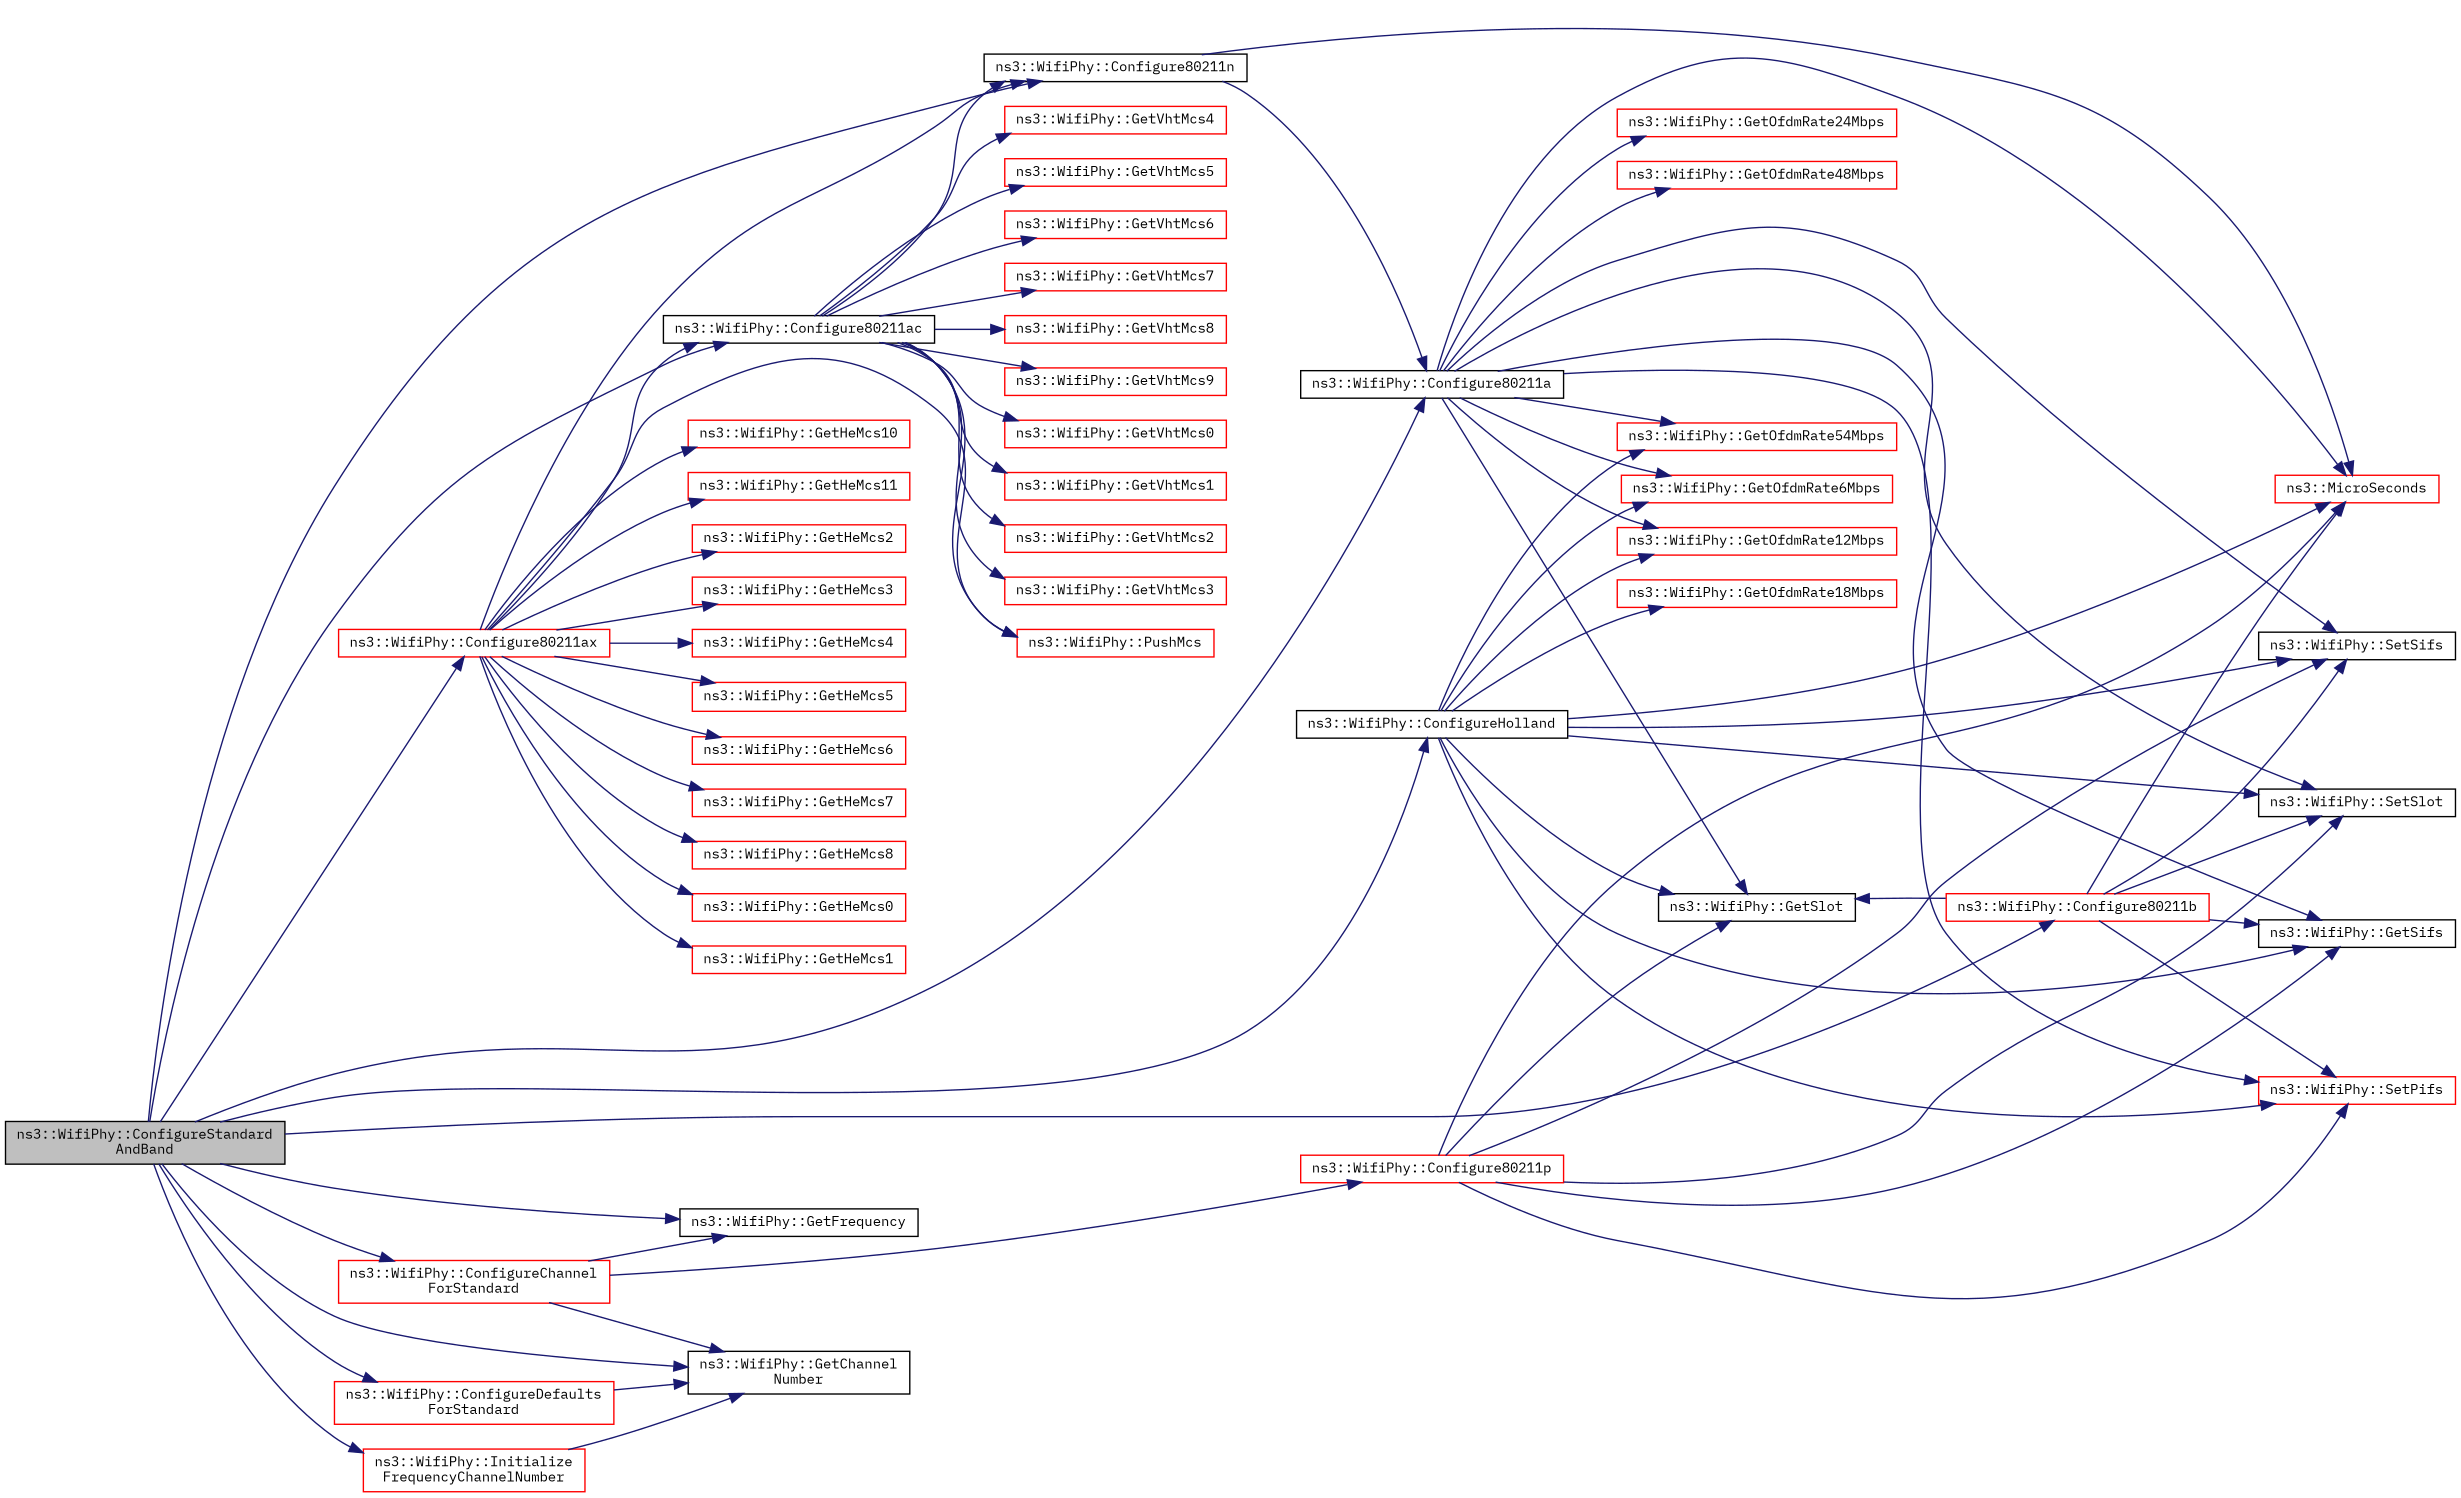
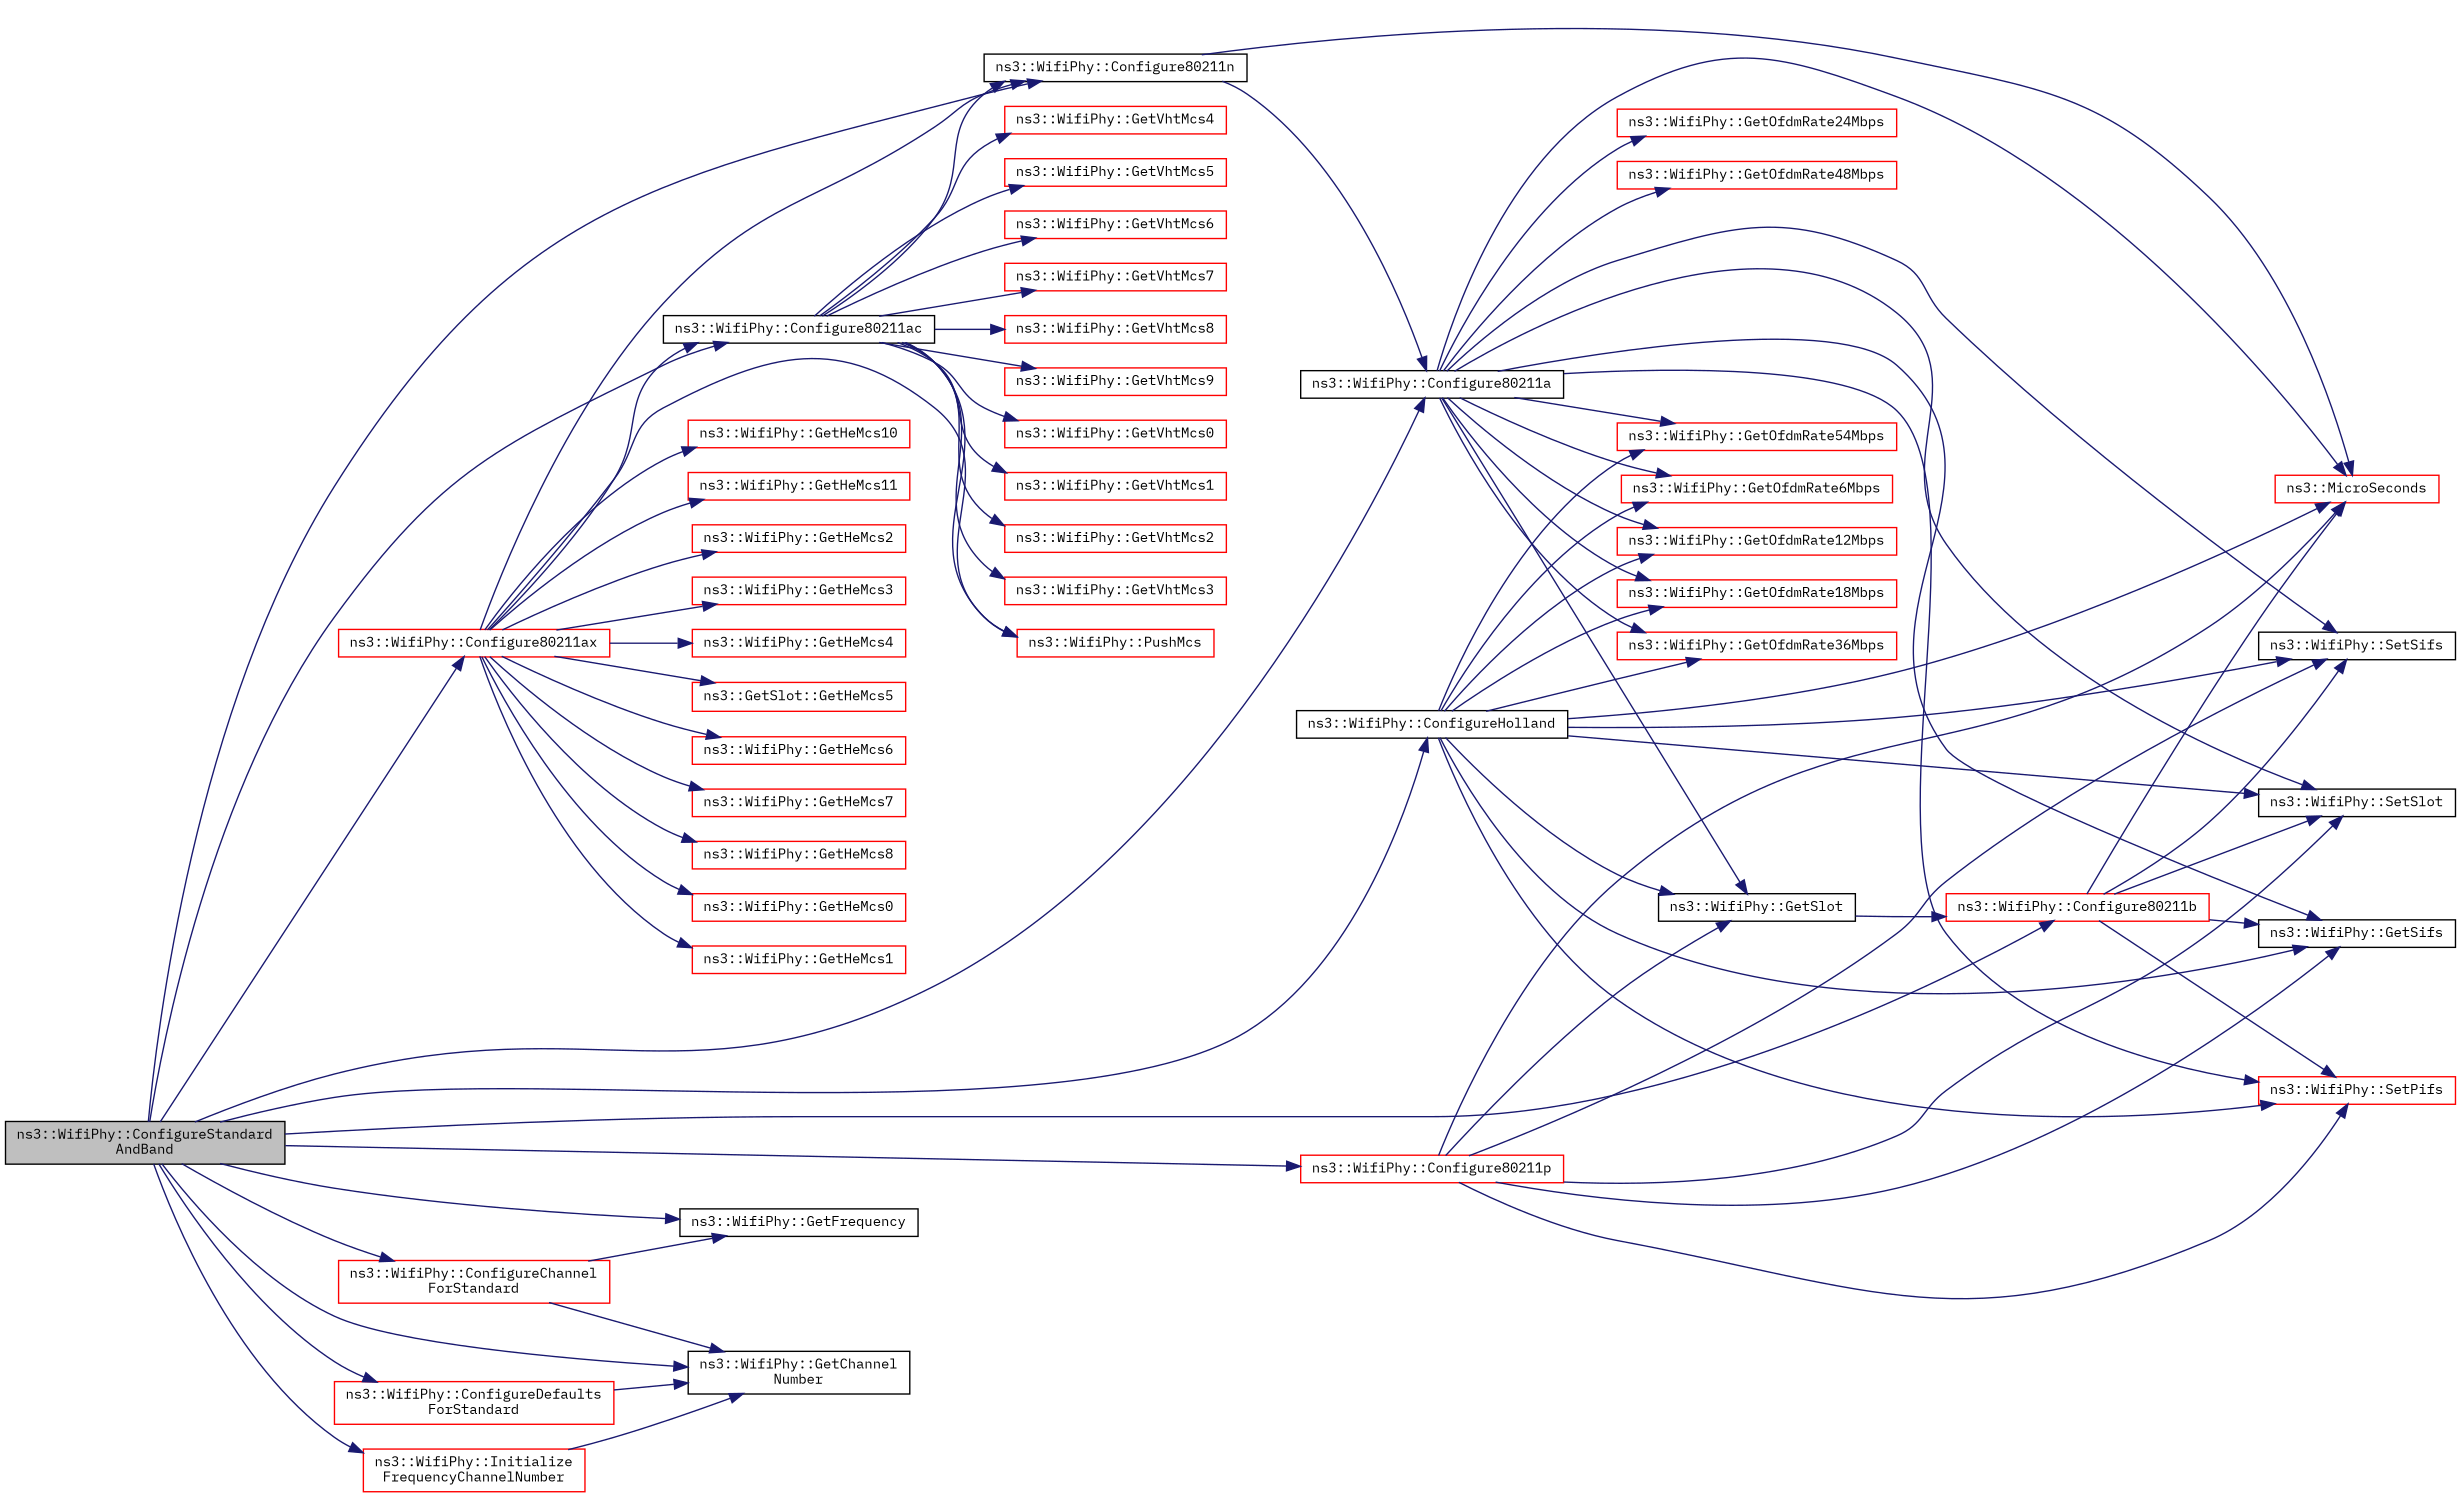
none -> (1528, 500)
none -> (1757, 646)
(799, 697) -> (799, 697)
(1908, 898) -> (1894, 917)
(980, 1243) -> (786, 1156)
